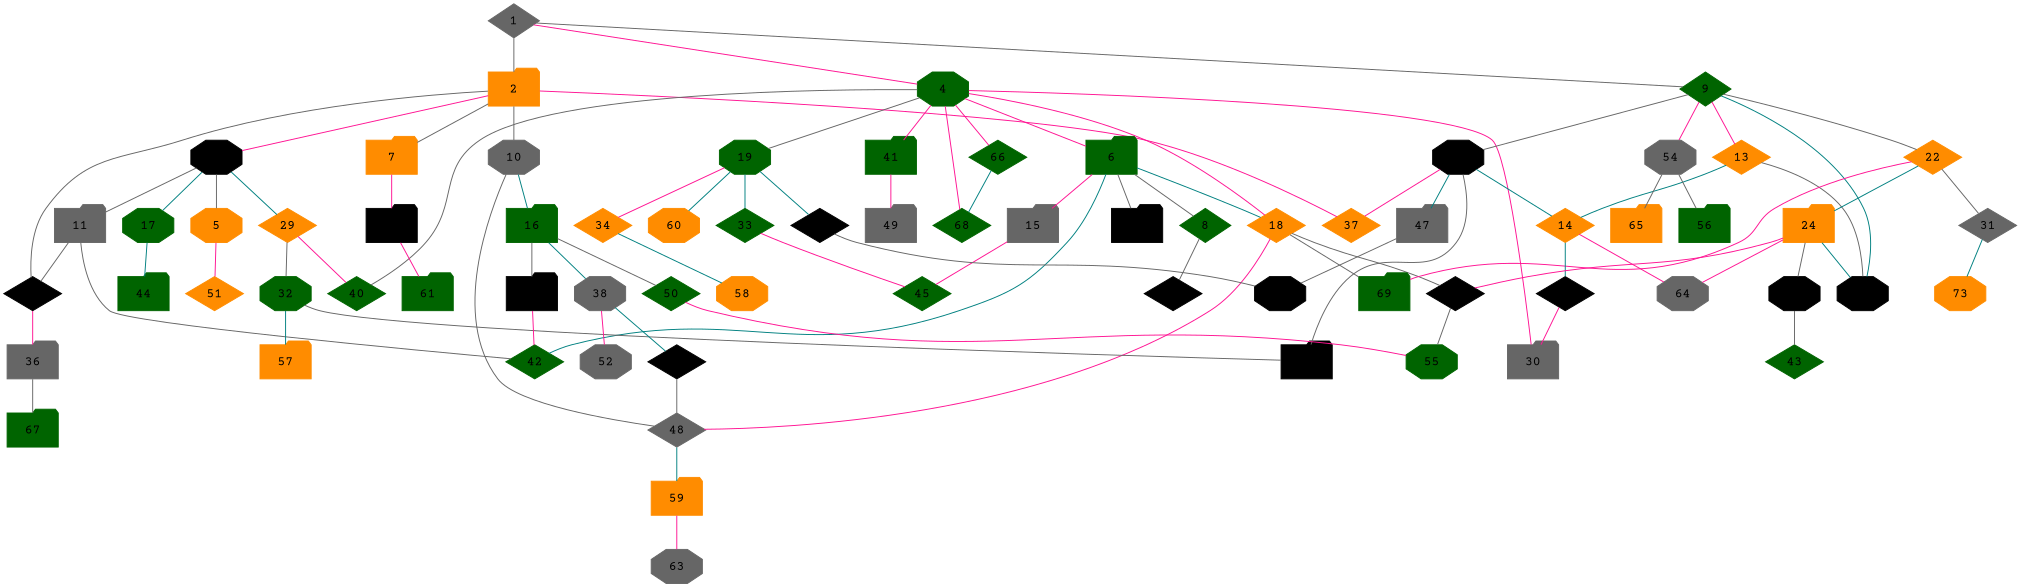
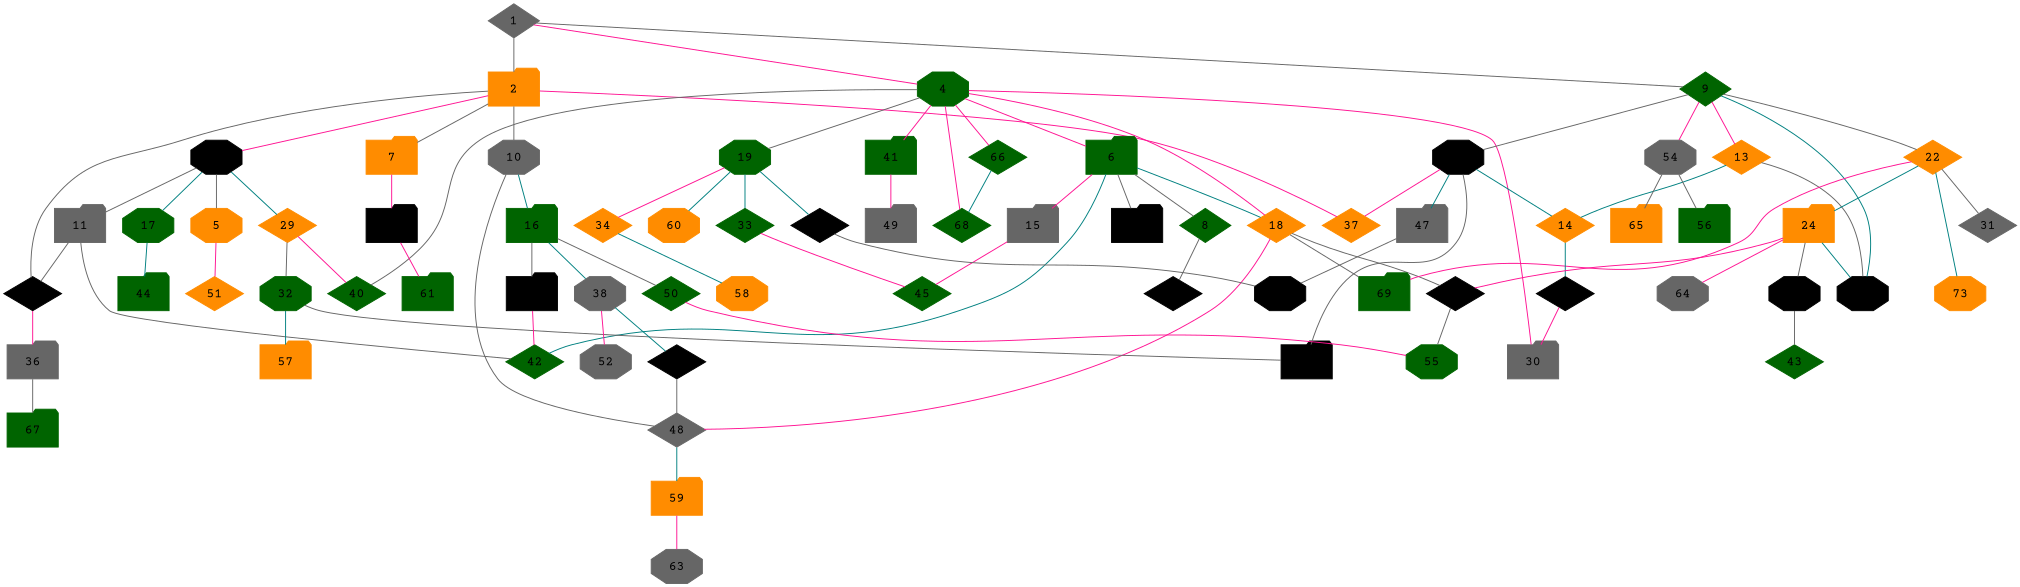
(1621, 258) -> none
(1975, 258) -> (1946, 224)
